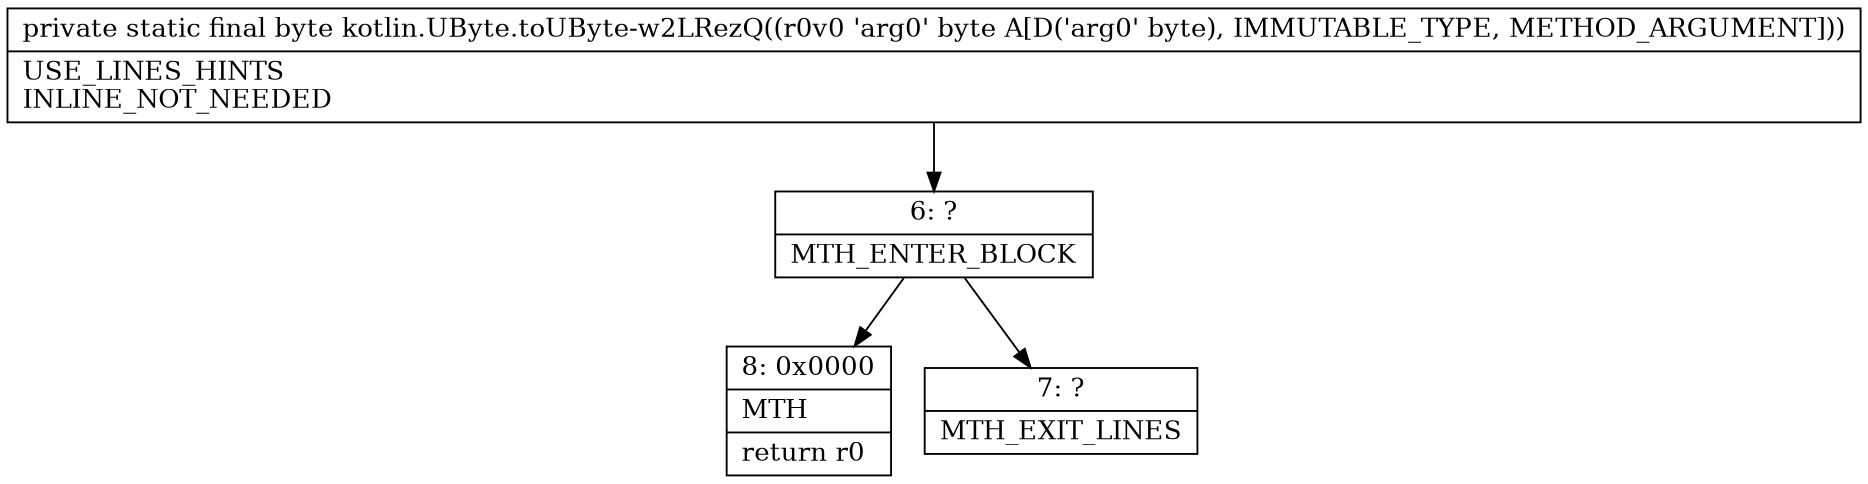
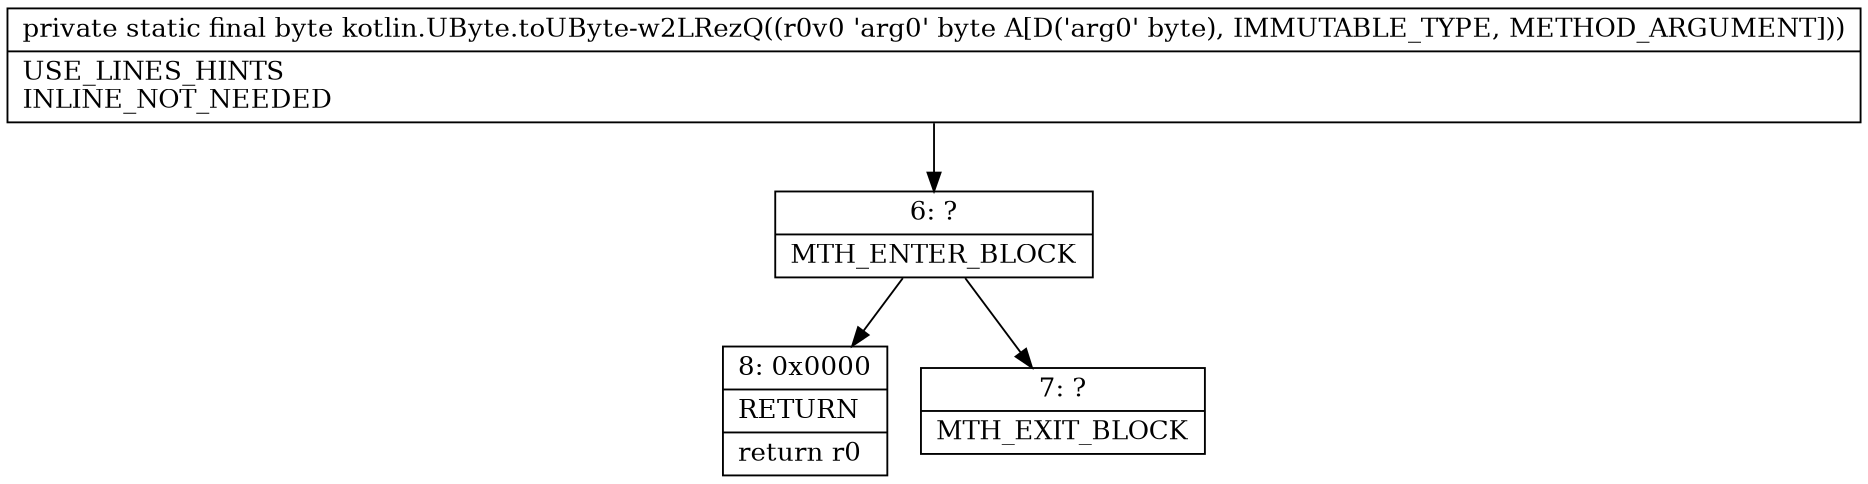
(775, 410) -> (799, 410)
(1061, 432) -> (1063, 432)
